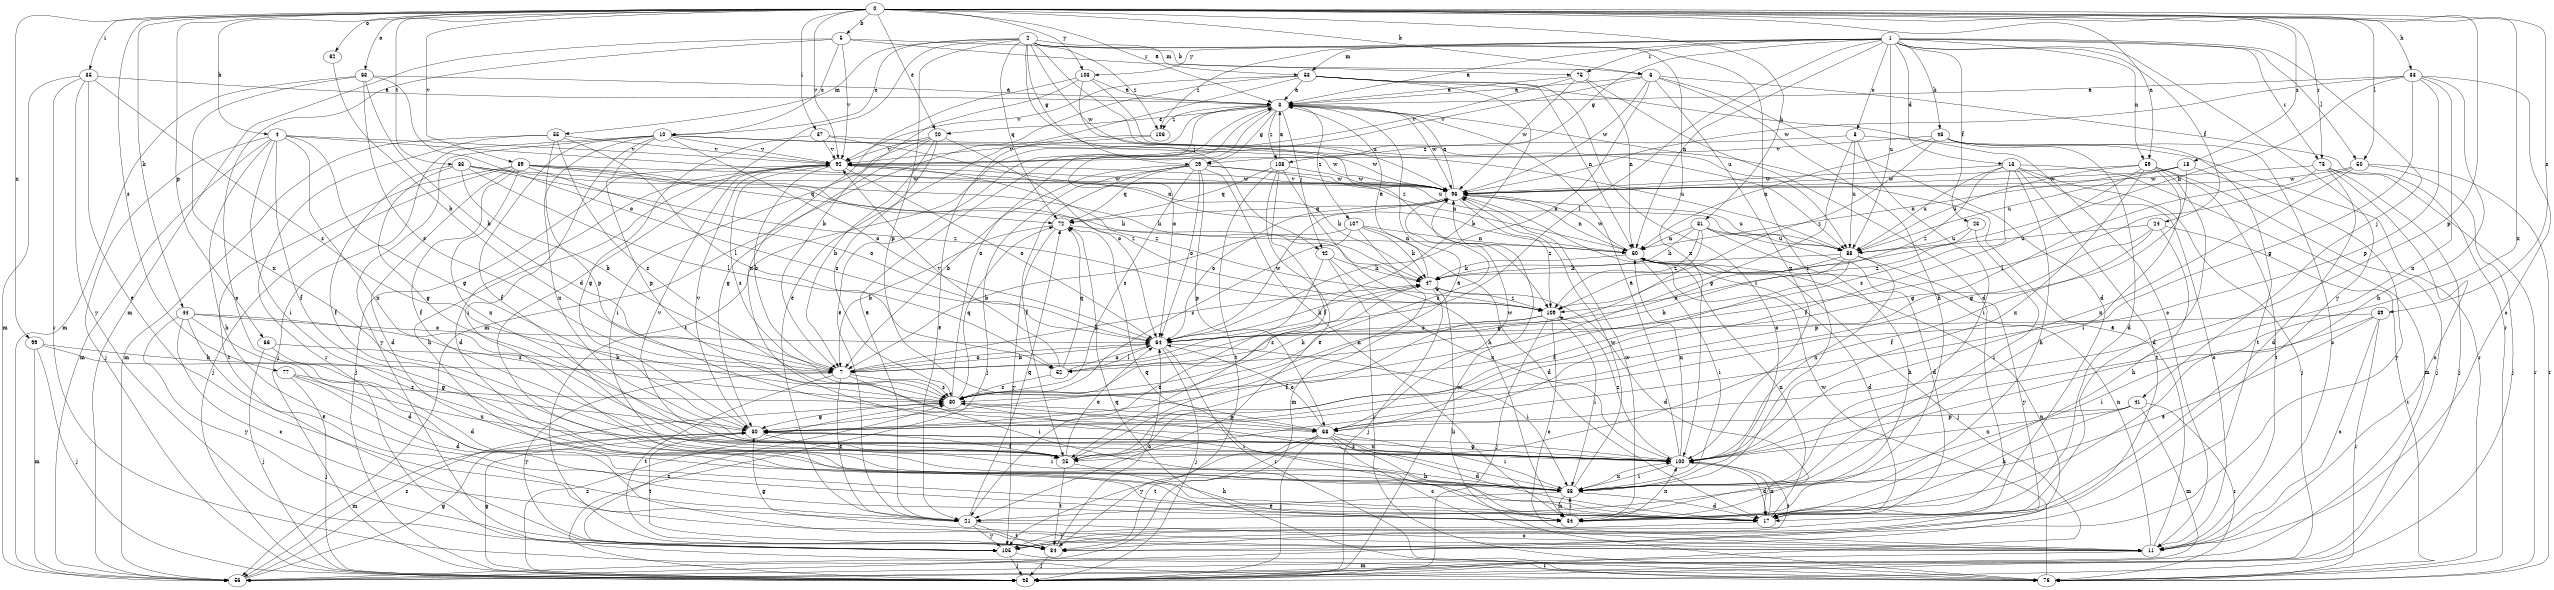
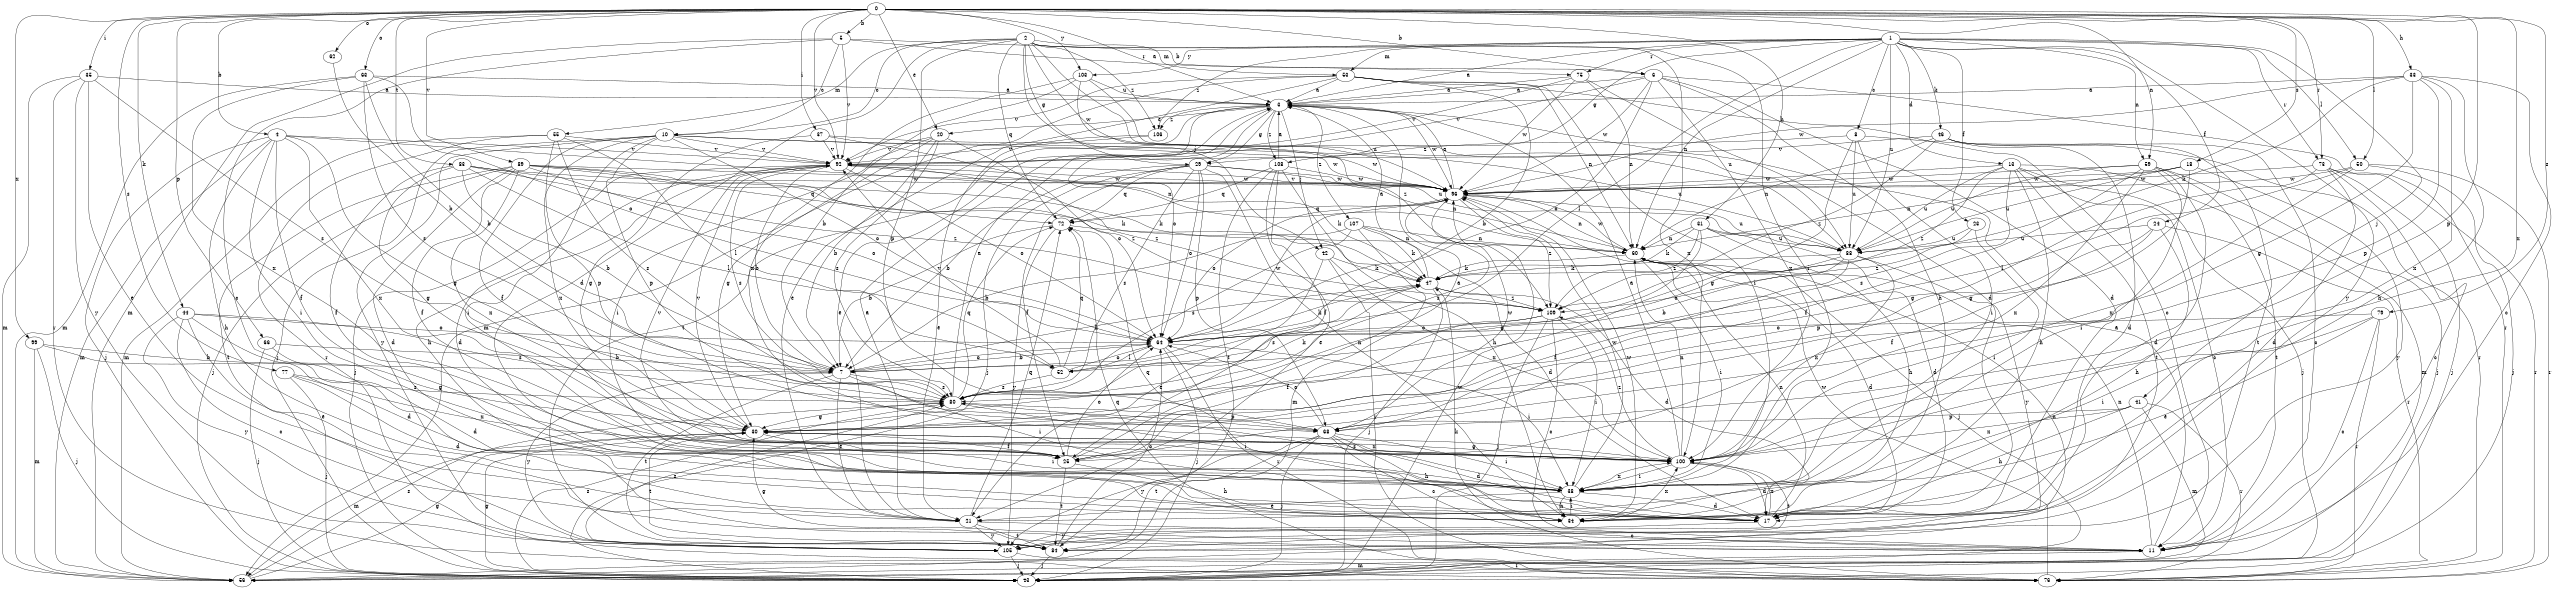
(1127, 90) -> (1125, 90)
(2380, 313) -> (2380, 313)
